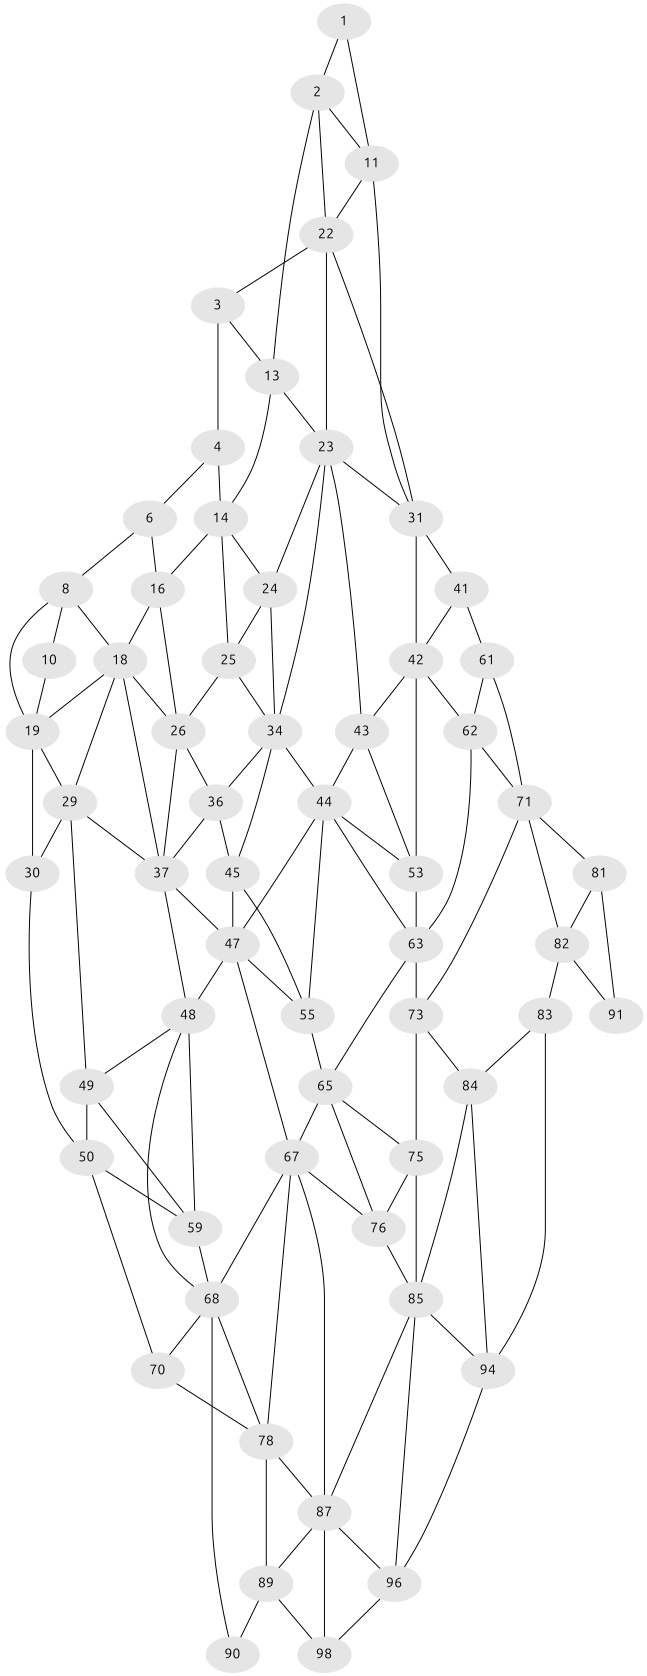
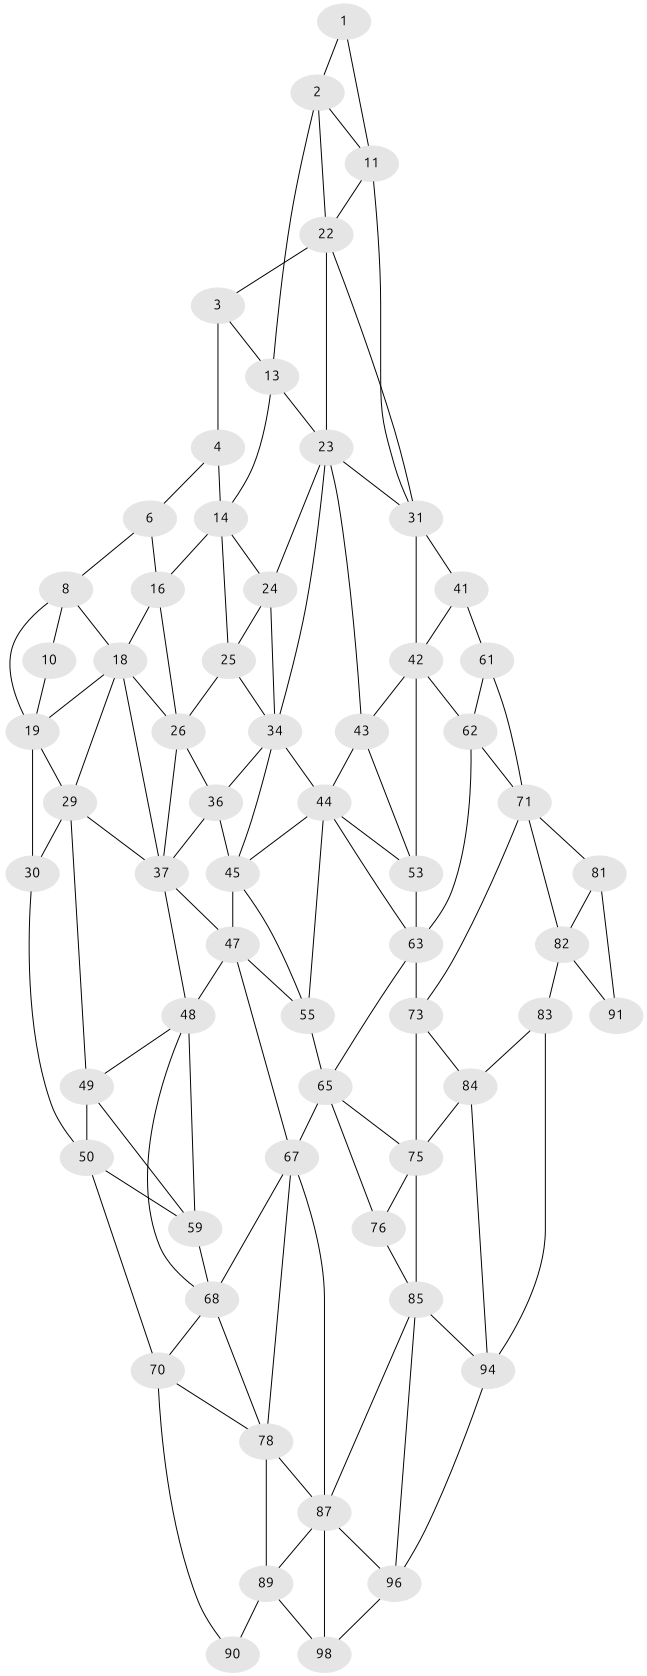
(280, 874) -> (279, 838)
(335, 1193) -> none
(447, 1194) -> (443, 1122)
(212, 1478) -> (174, 1518)
